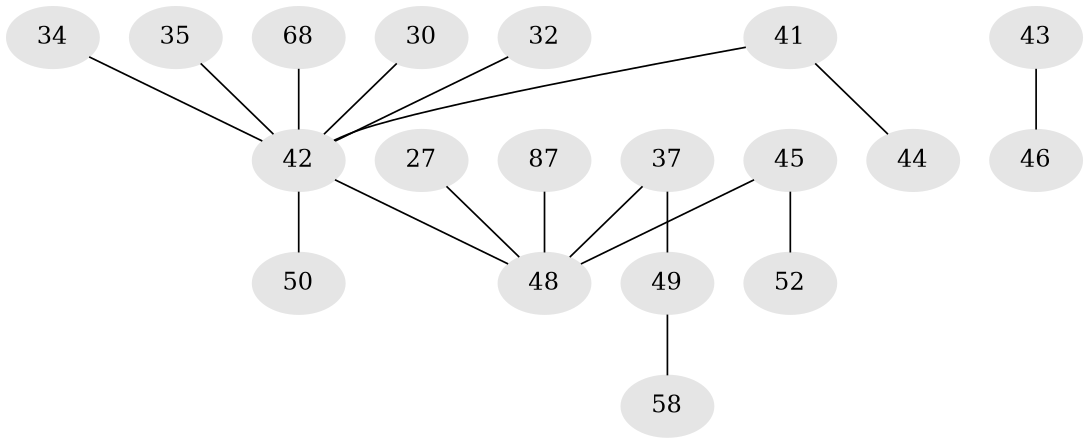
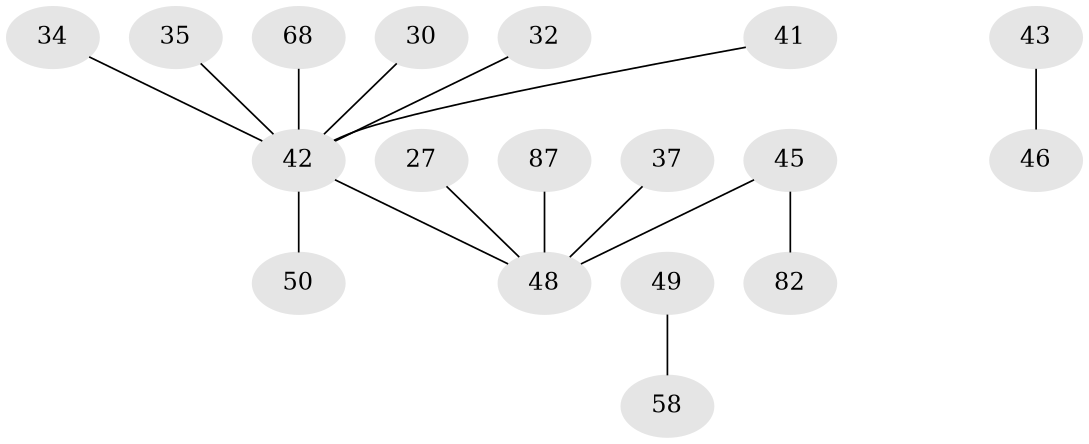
(913, 160) -> none
(667, 210) -> none
(790, 283) -> (790, 283)
